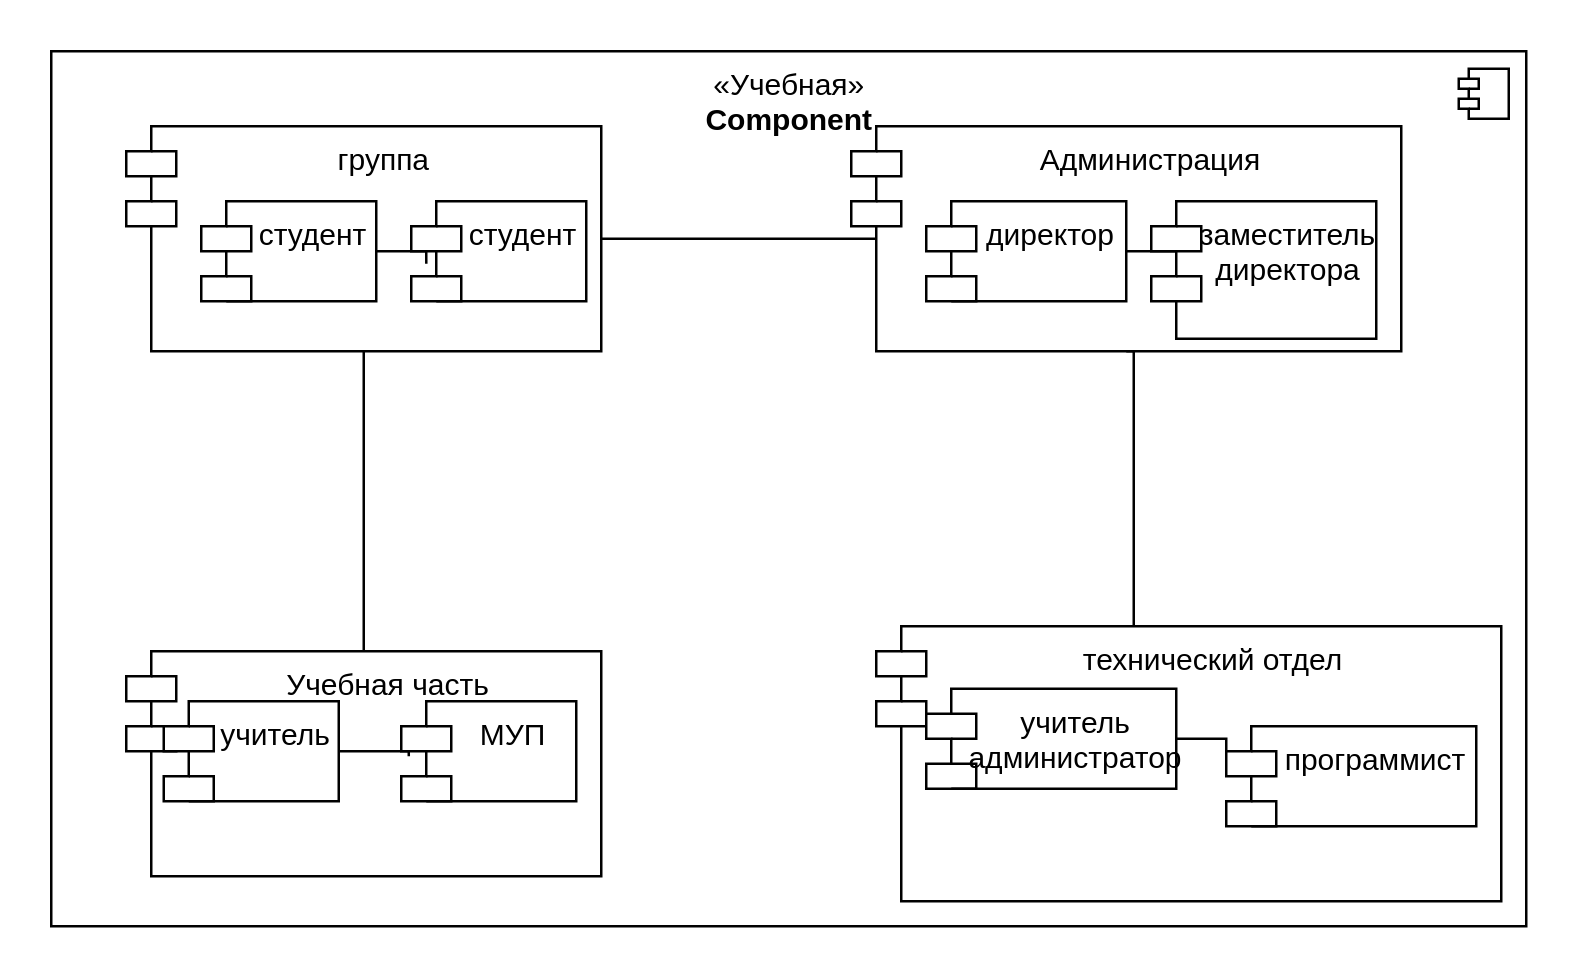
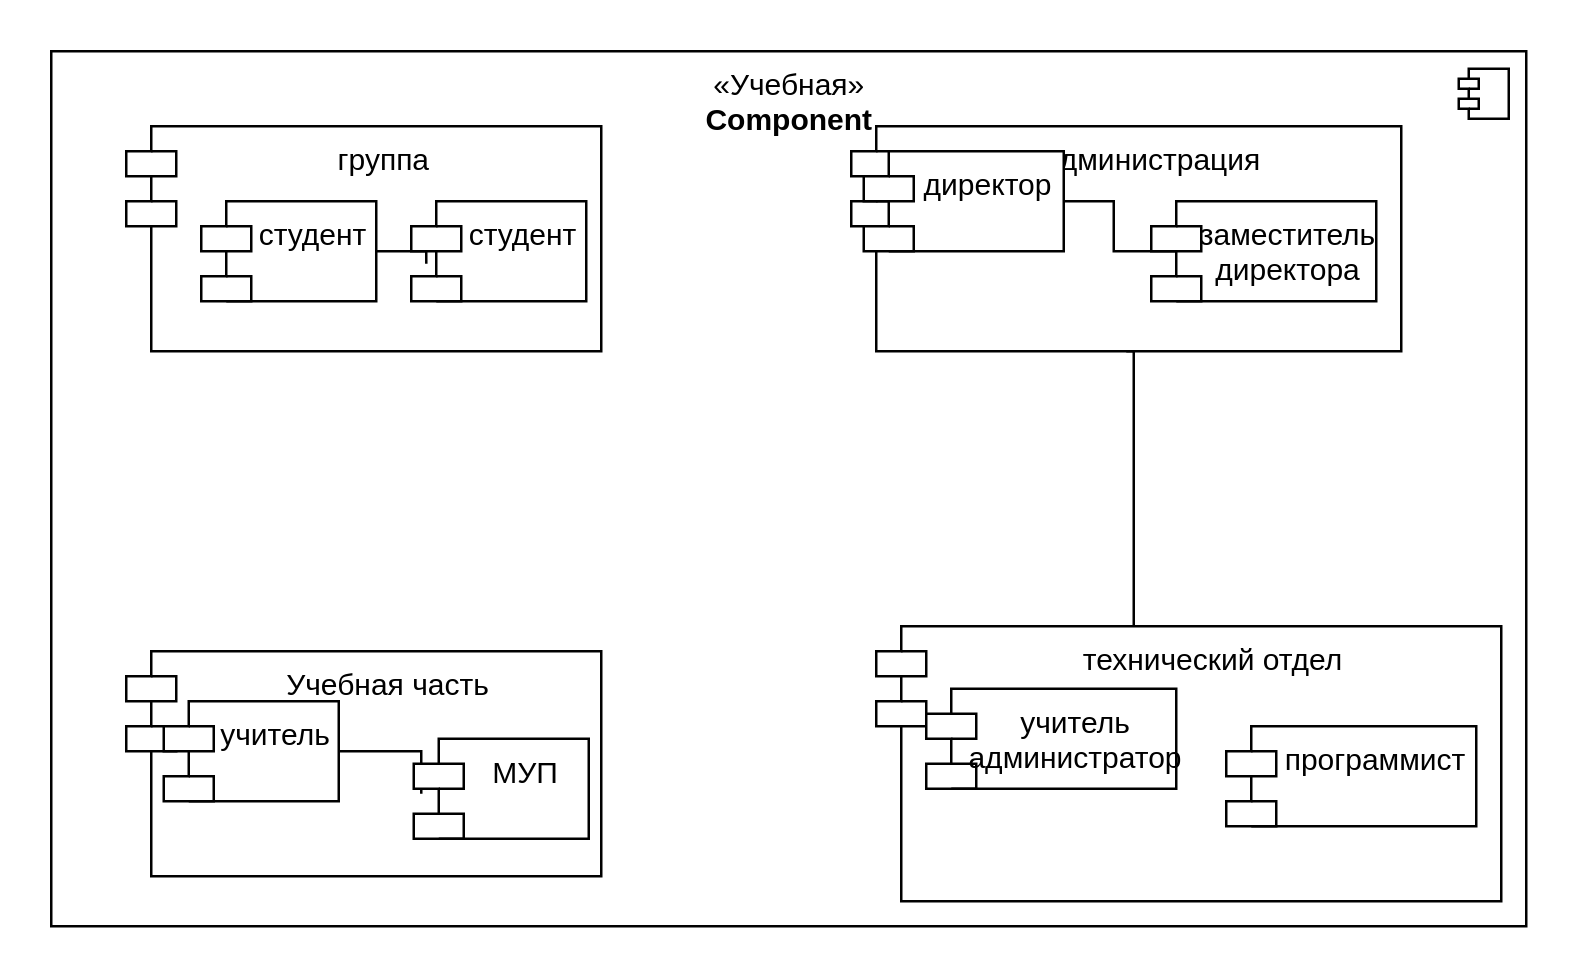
(738, 239) -> none
(1026, 251) -> (964, 201)
(1264, 270) -> (1264, 251)
(364, 501) -> none
(1207, 739) -> none
(489, 751) -> (501, 789)
